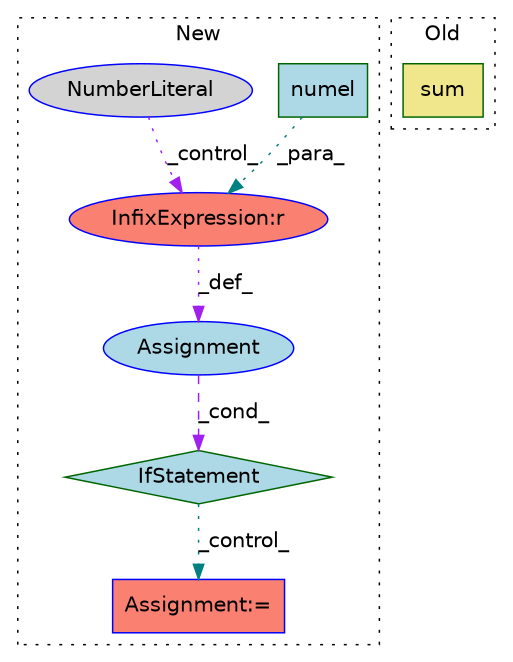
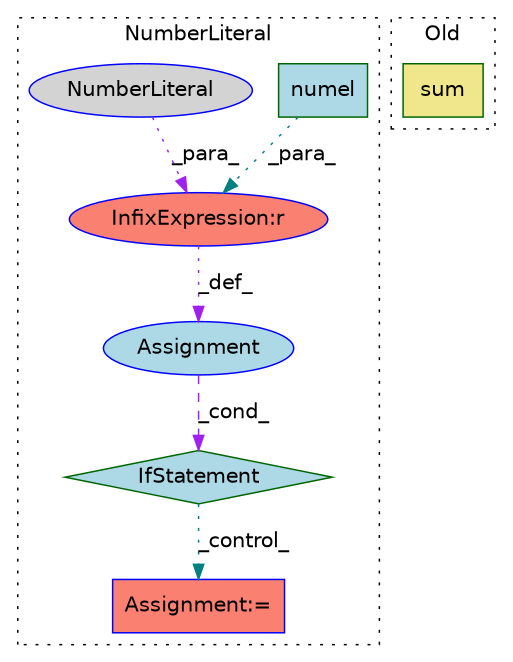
(199, 35) -> (199, 35)
(213, 155) -> (206, 155)
